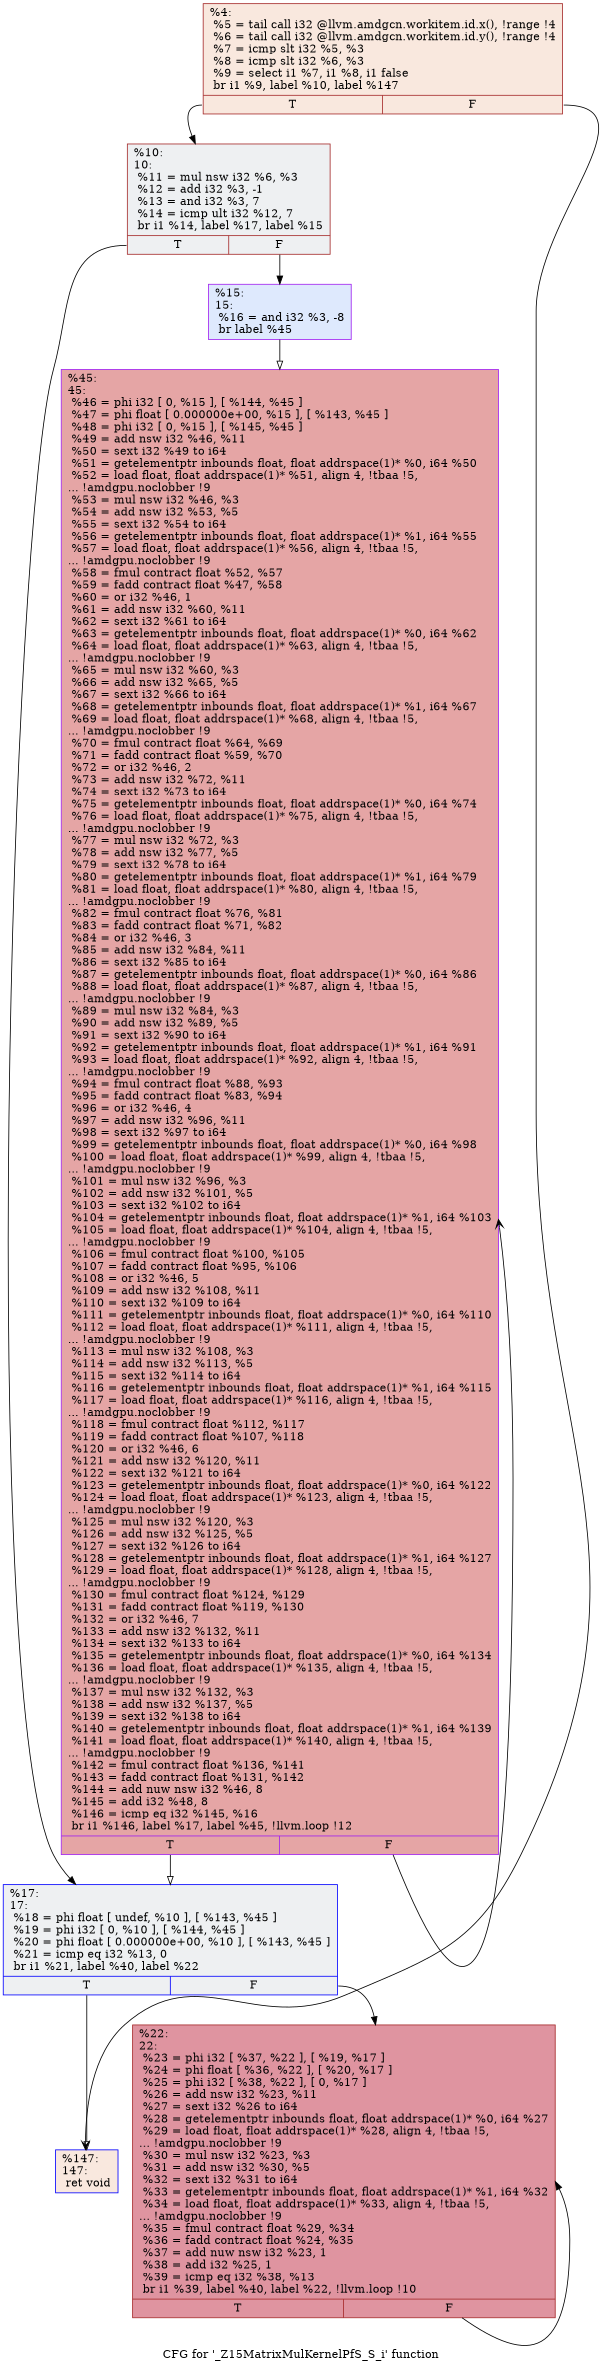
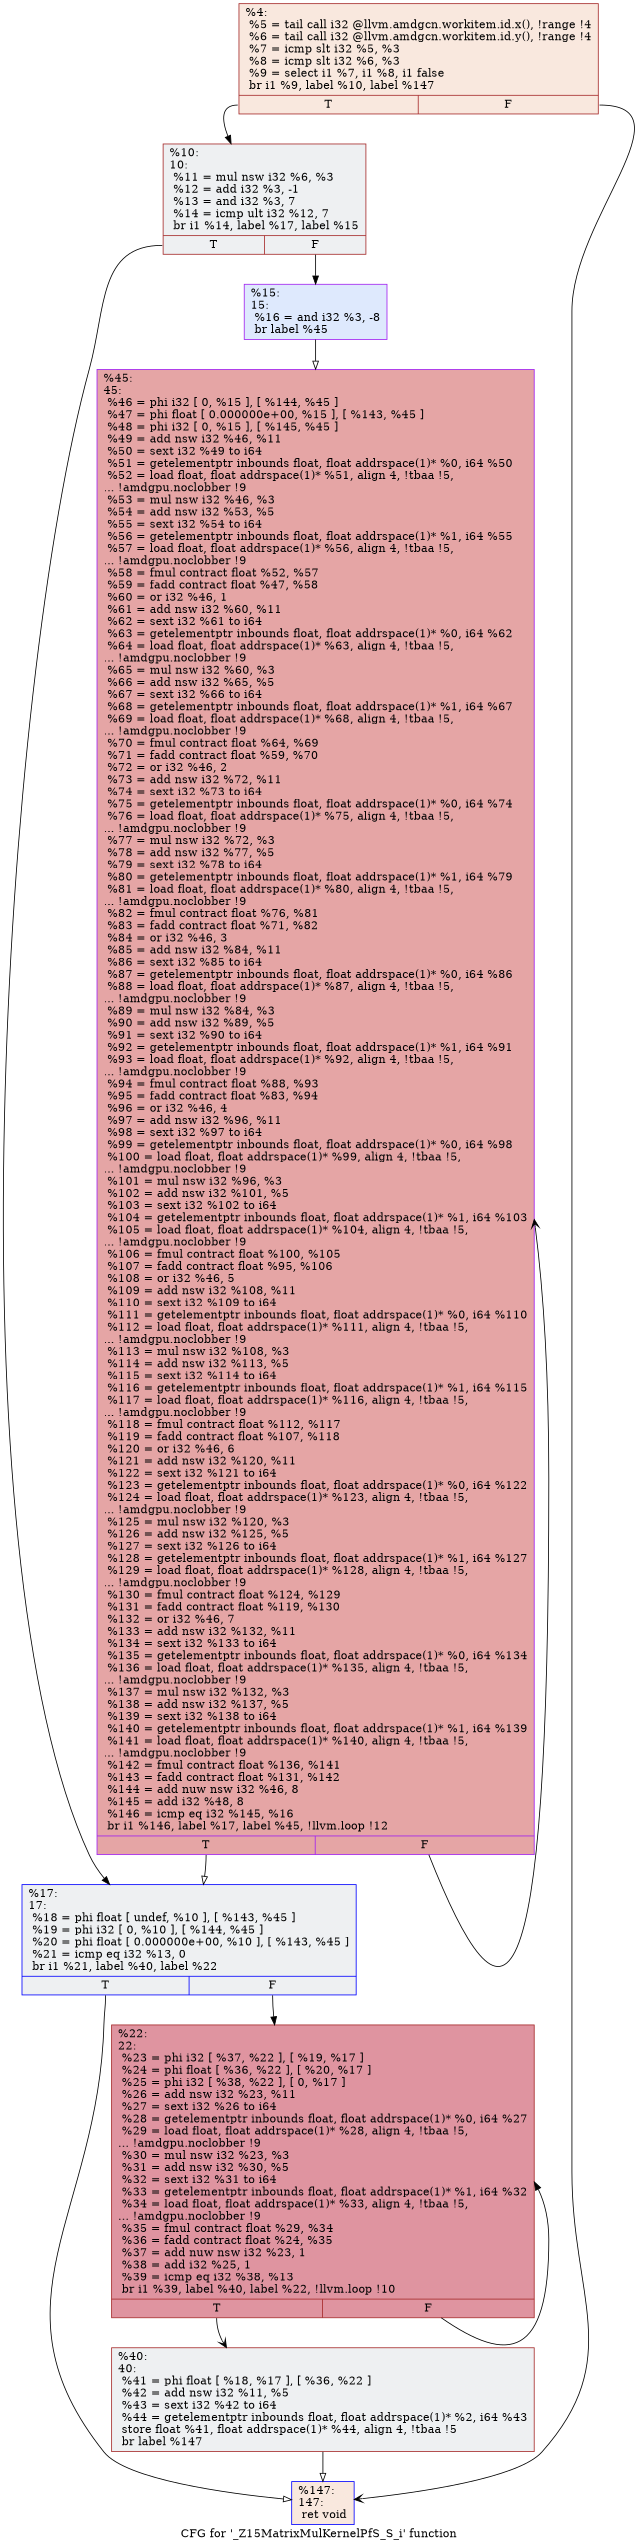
none -> (323, 2400)
